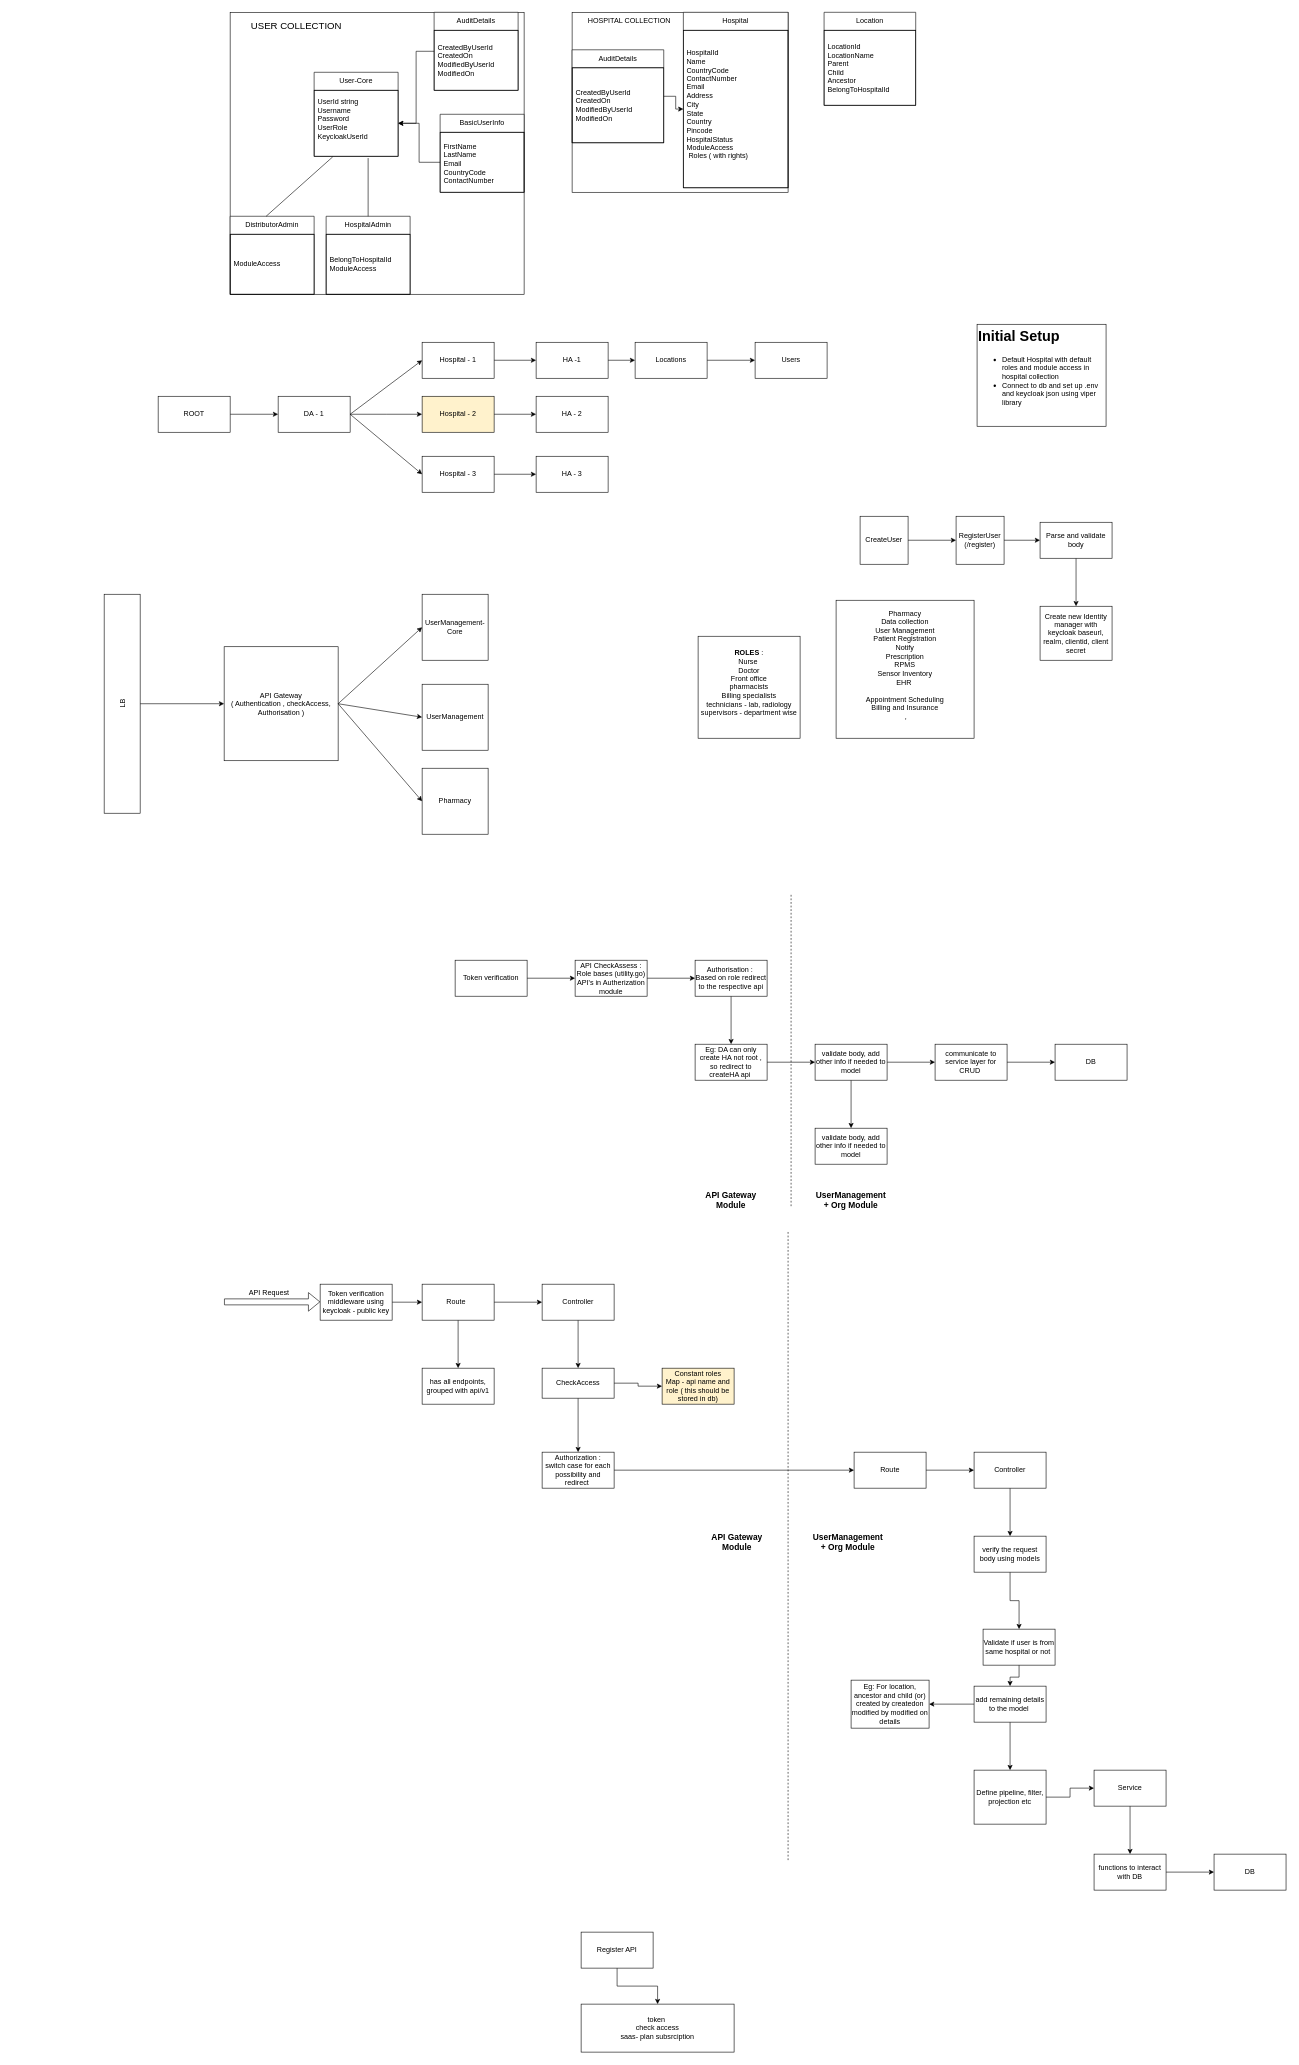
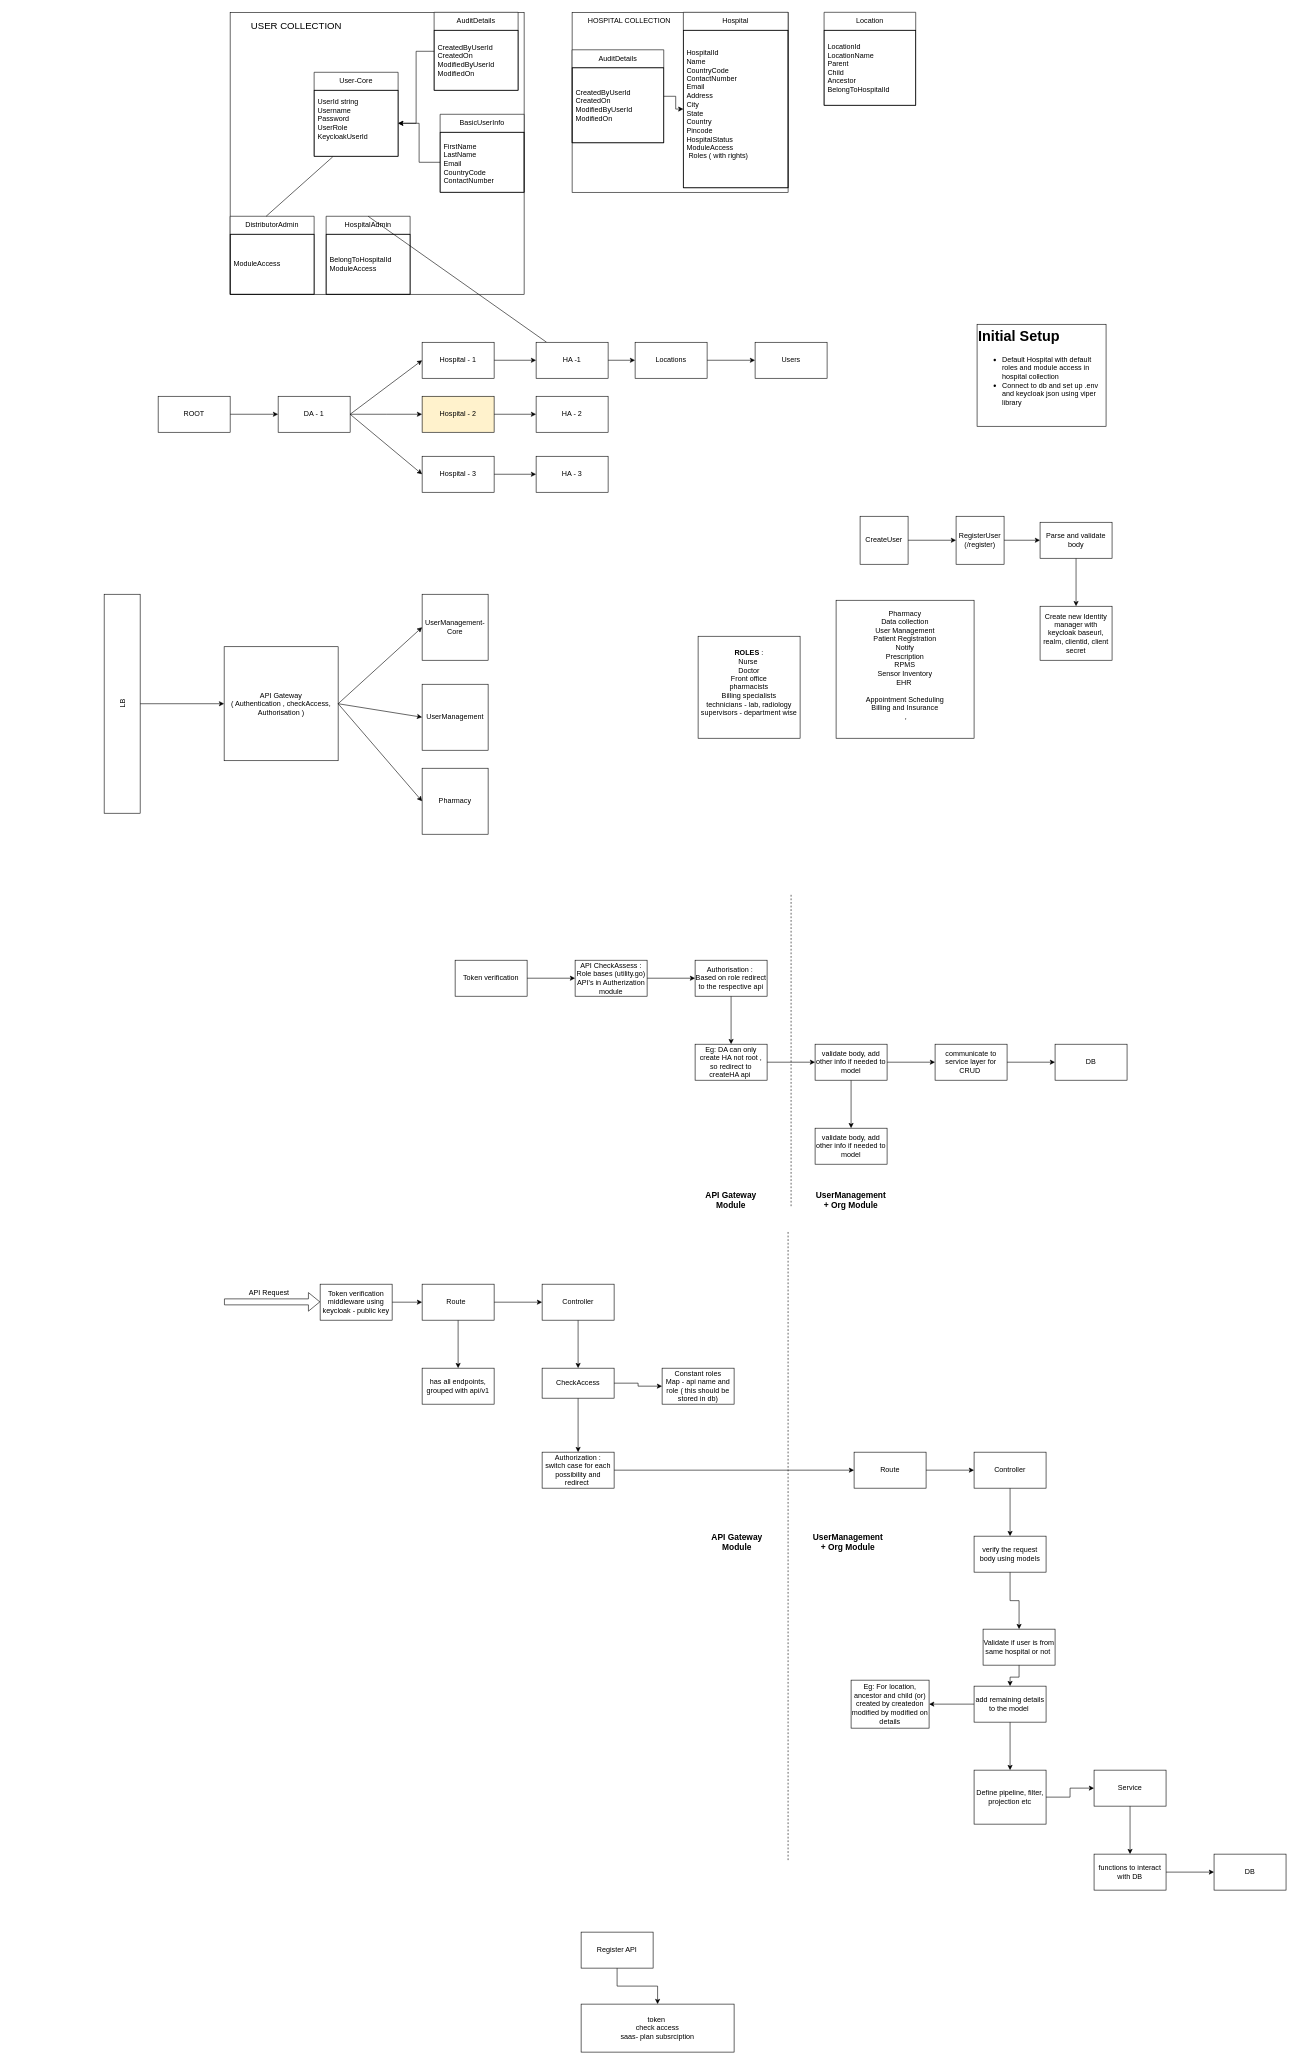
(368, 187) -> (457, 279)
(698, 1386) -> (698, 1386)
